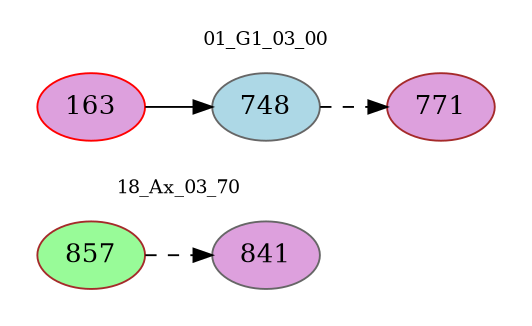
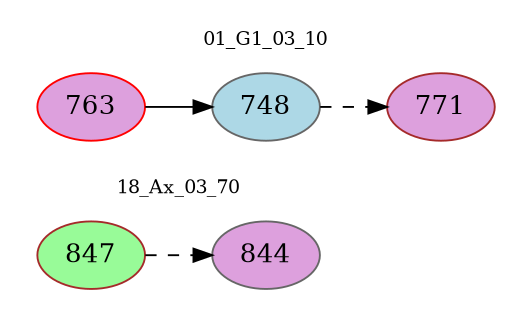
(266, 40) -> (266, 40)
(91, 107) -> (91, 107)
(91, 255) -> (91, 255)
(266, 255) -> (266, 255)
